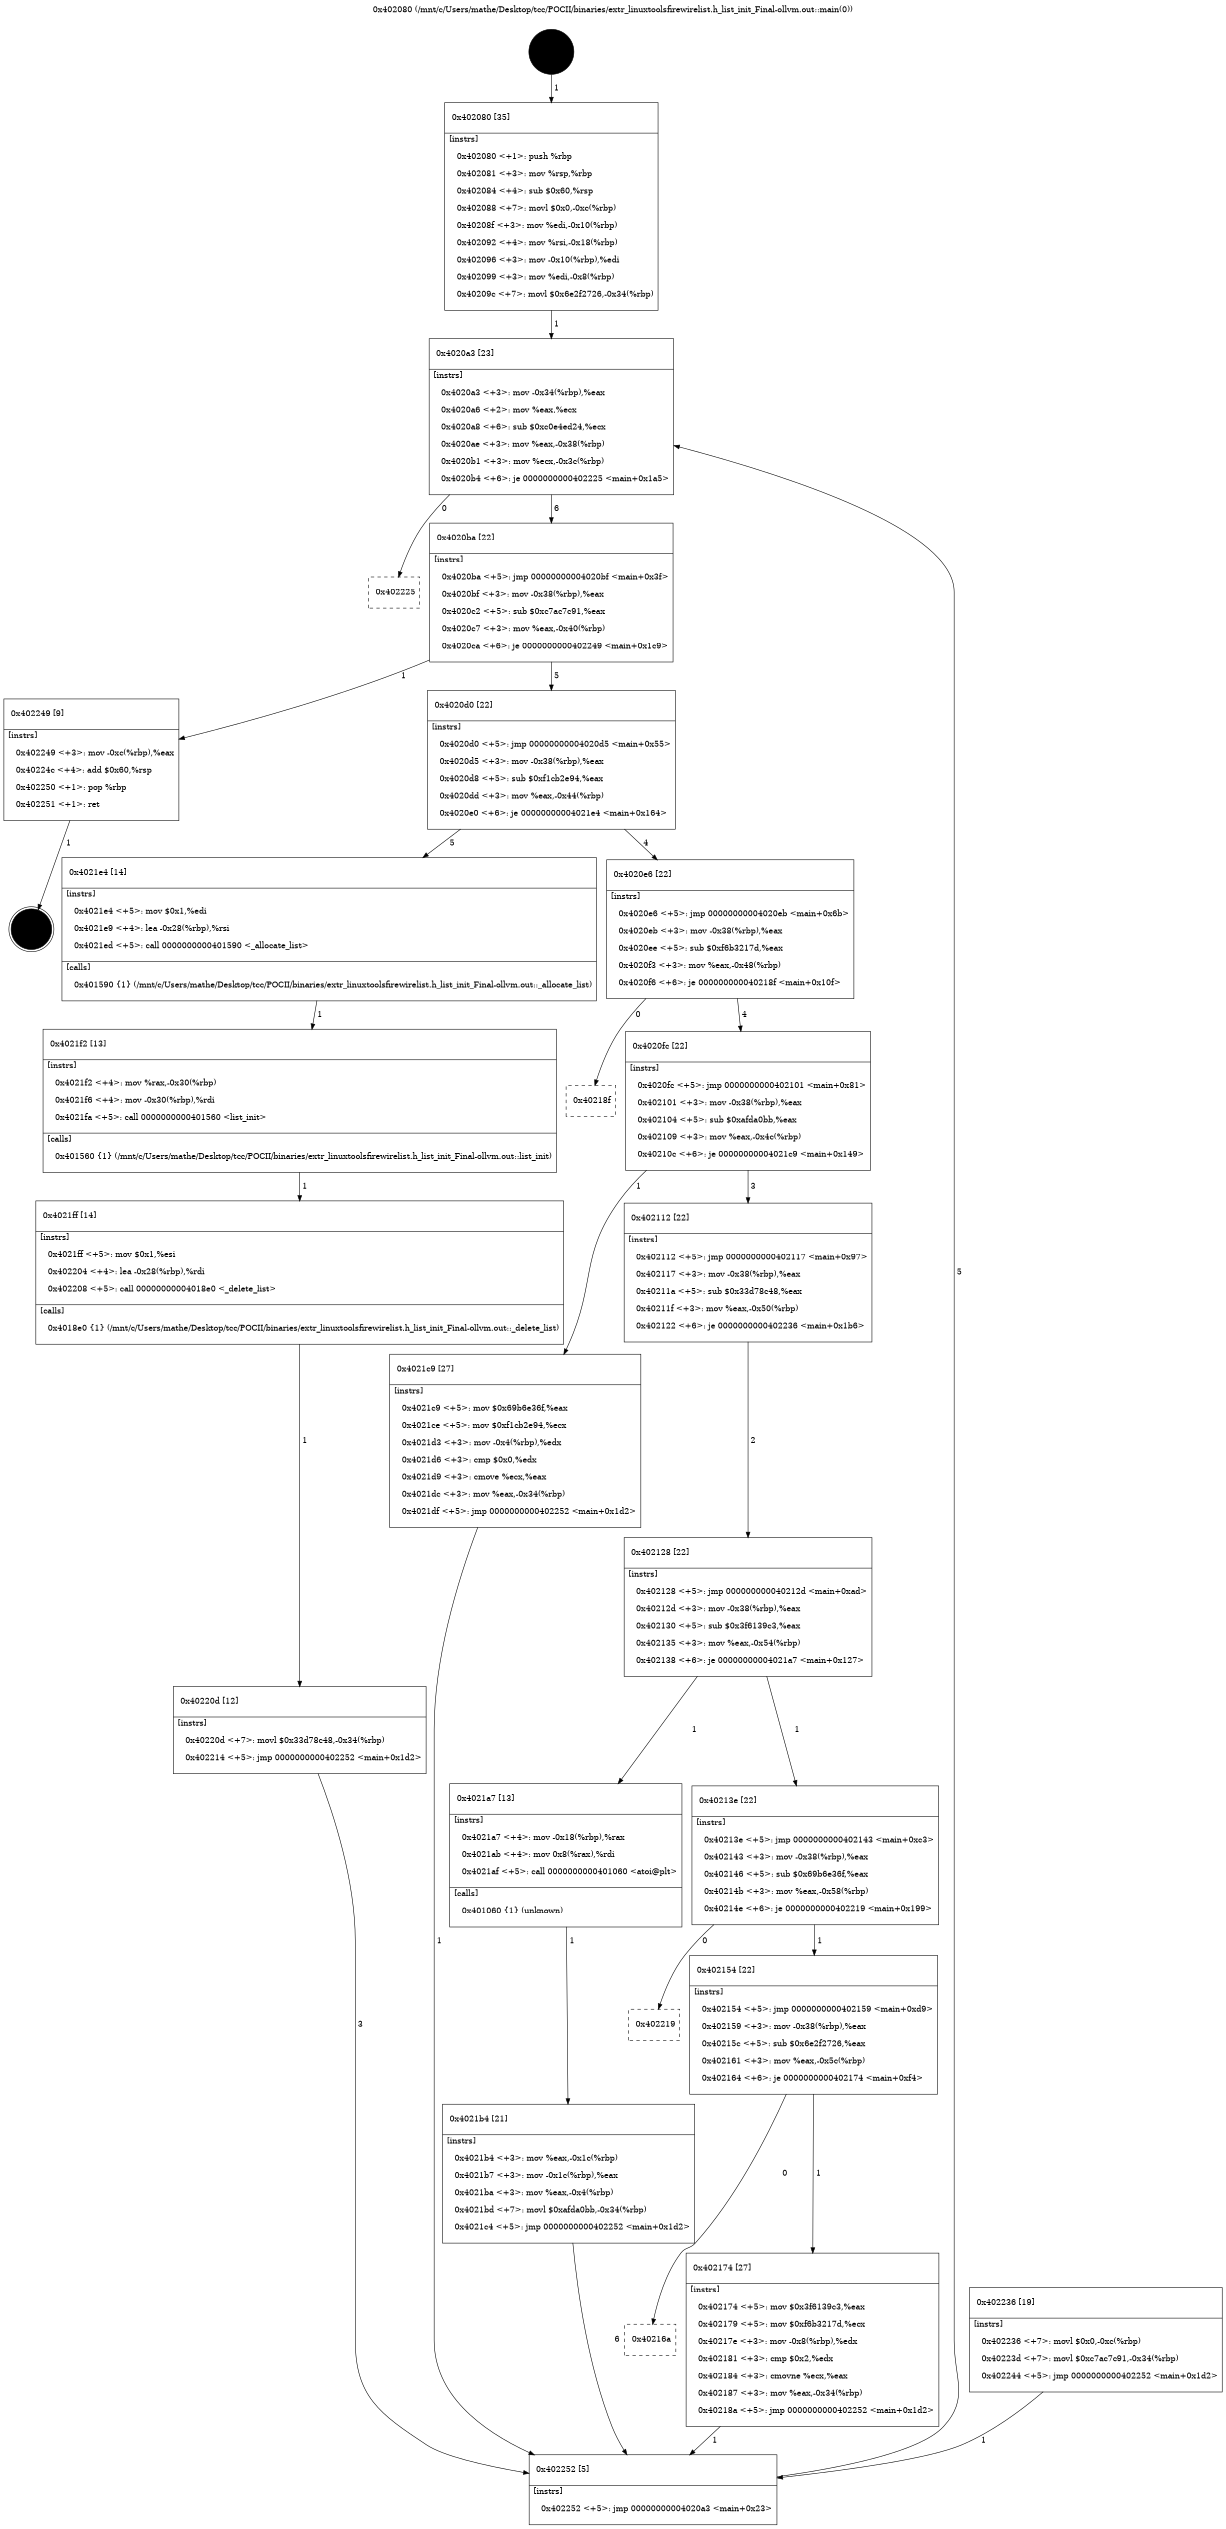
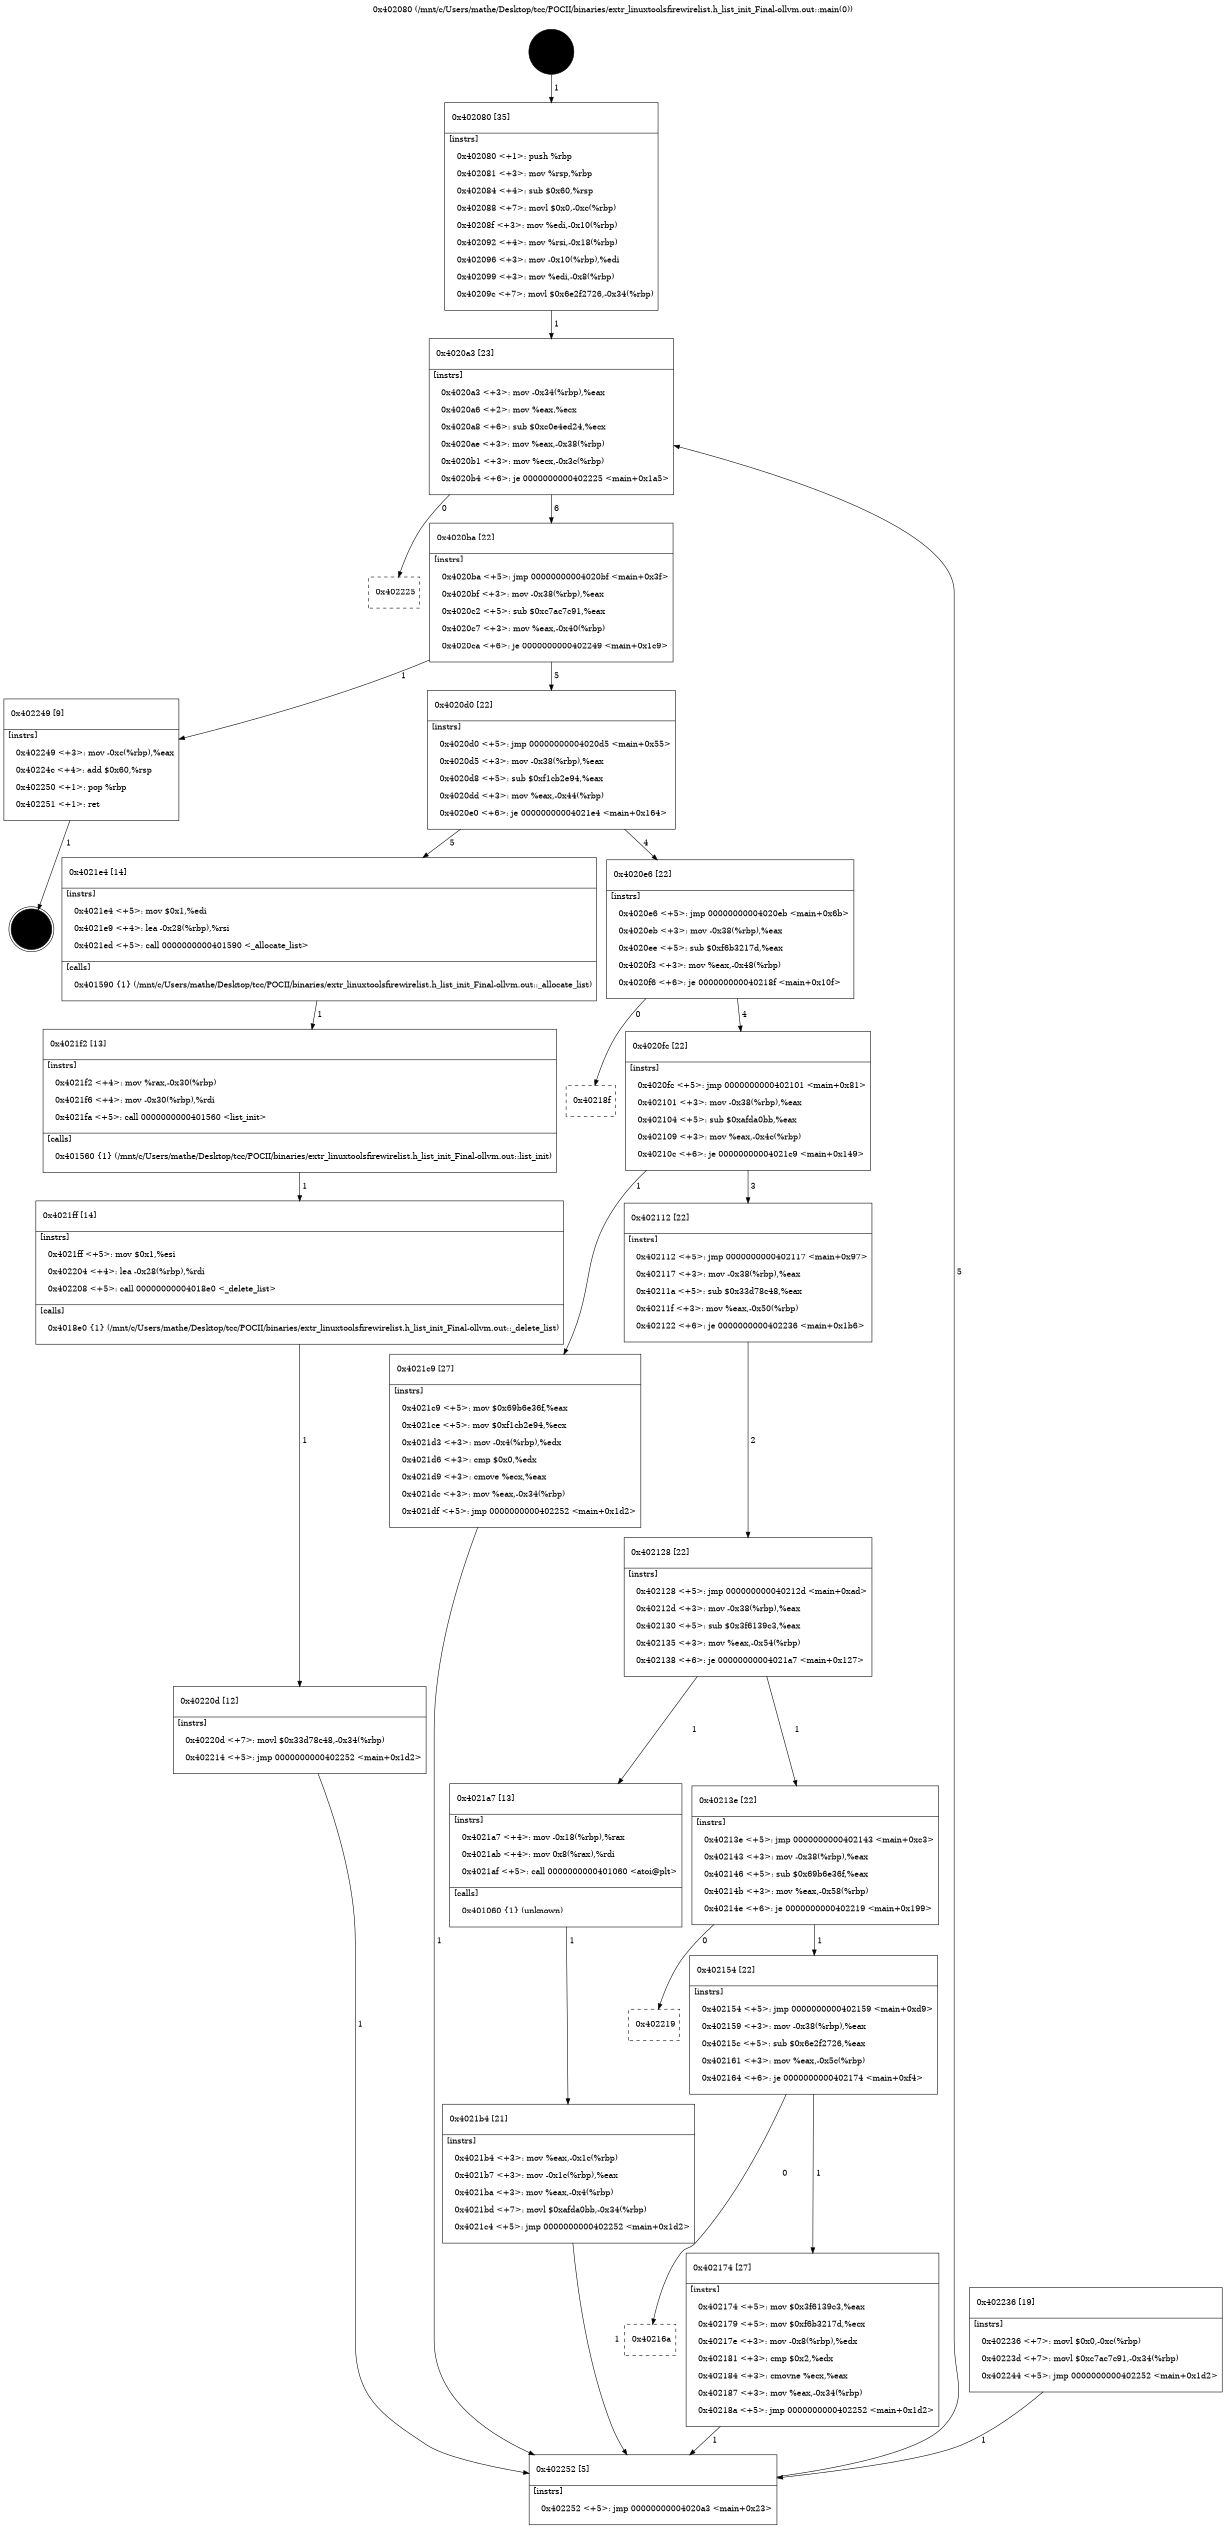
(359, 2025) -> (359, 2025)
(616, 2340) -> (616, 2340)
